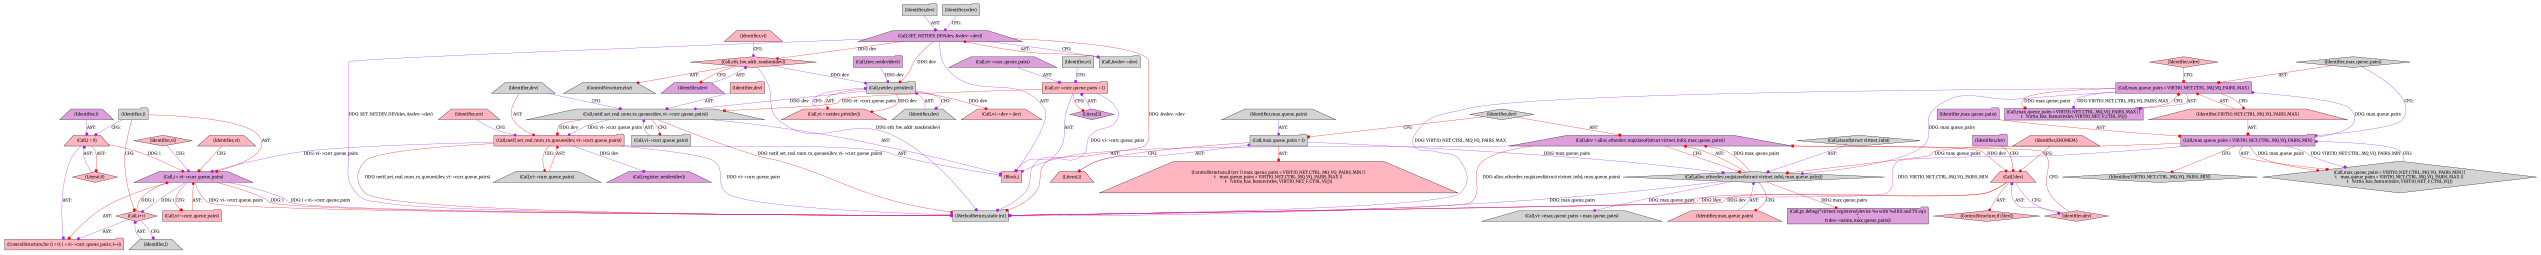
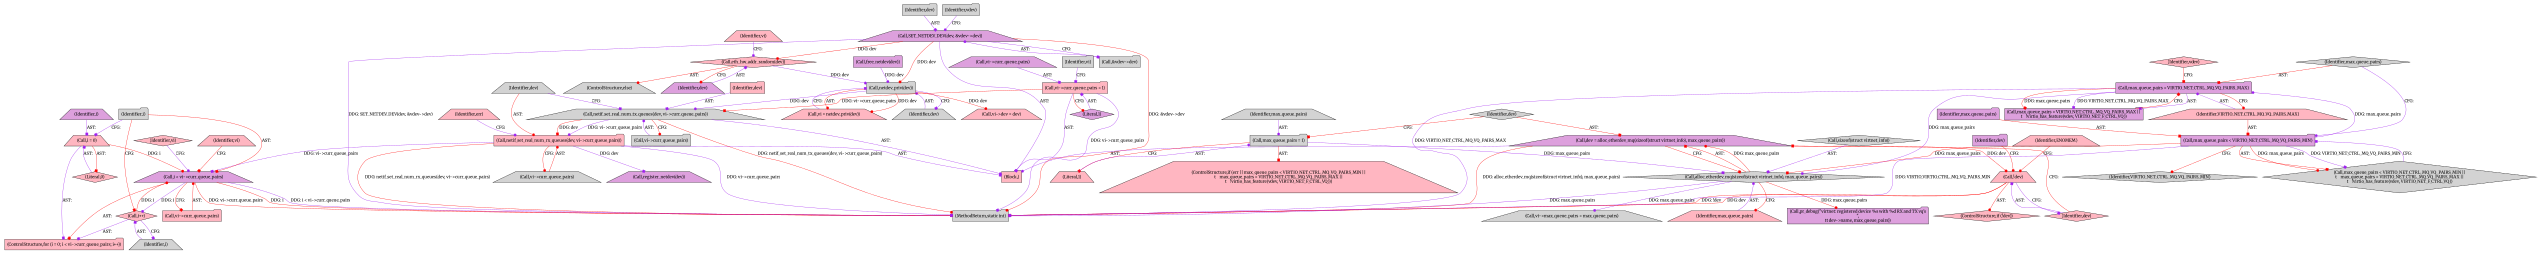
(1032, 53) -> (1032, 53)
(2217, 102) -> (2217, 102)
(861, 128) -> none
(1943, 177) -> (1943, 177)
